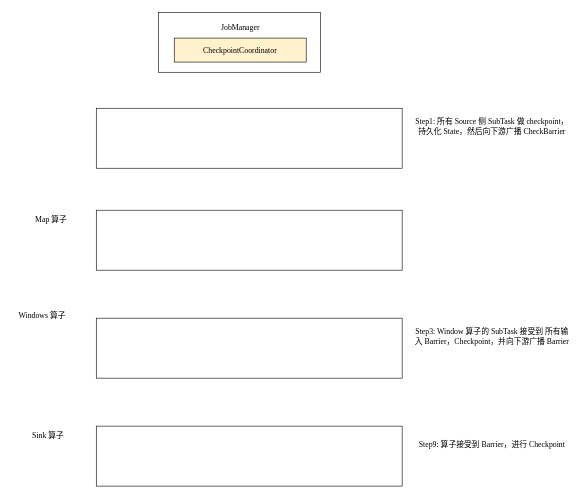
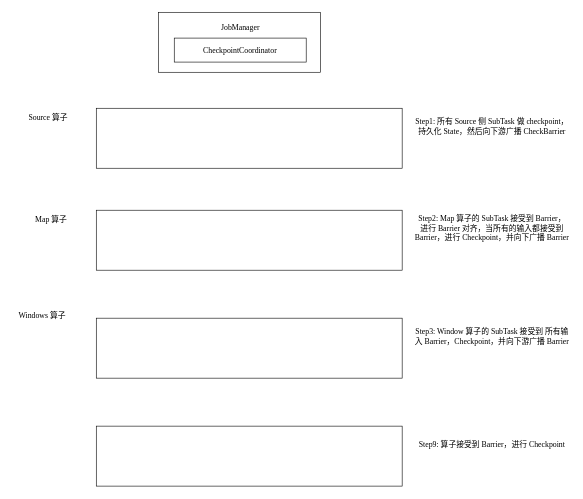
(240, 50) -> (240, 50)
none -> (48, 117)
none -> (492, 228)
(48, 435) -> none
